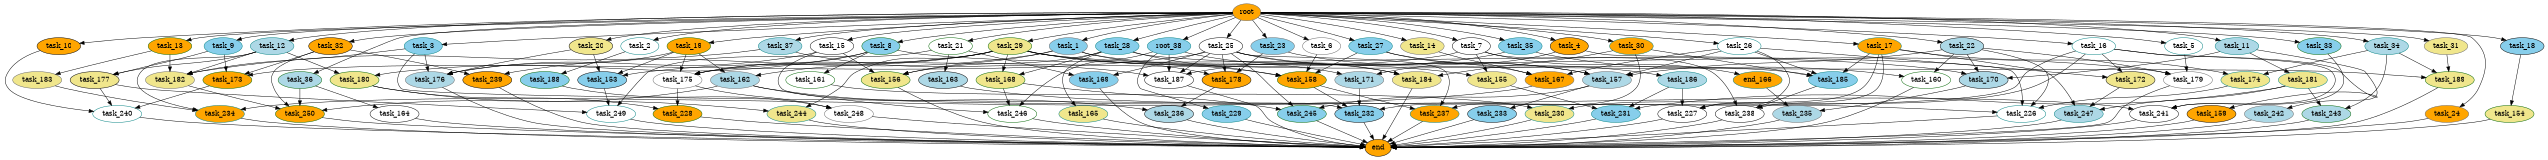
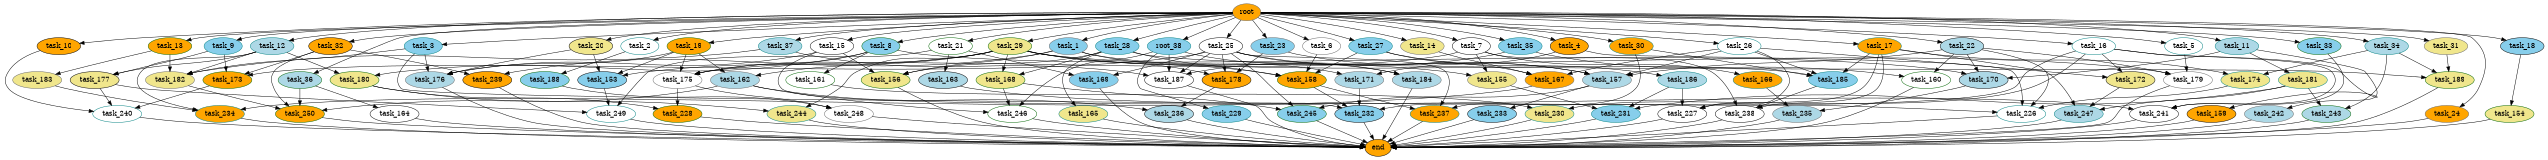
(1528, 63) -> none
(1417, 80) -> (1417, 80)
(1758, 80) -> (1758, 80)
